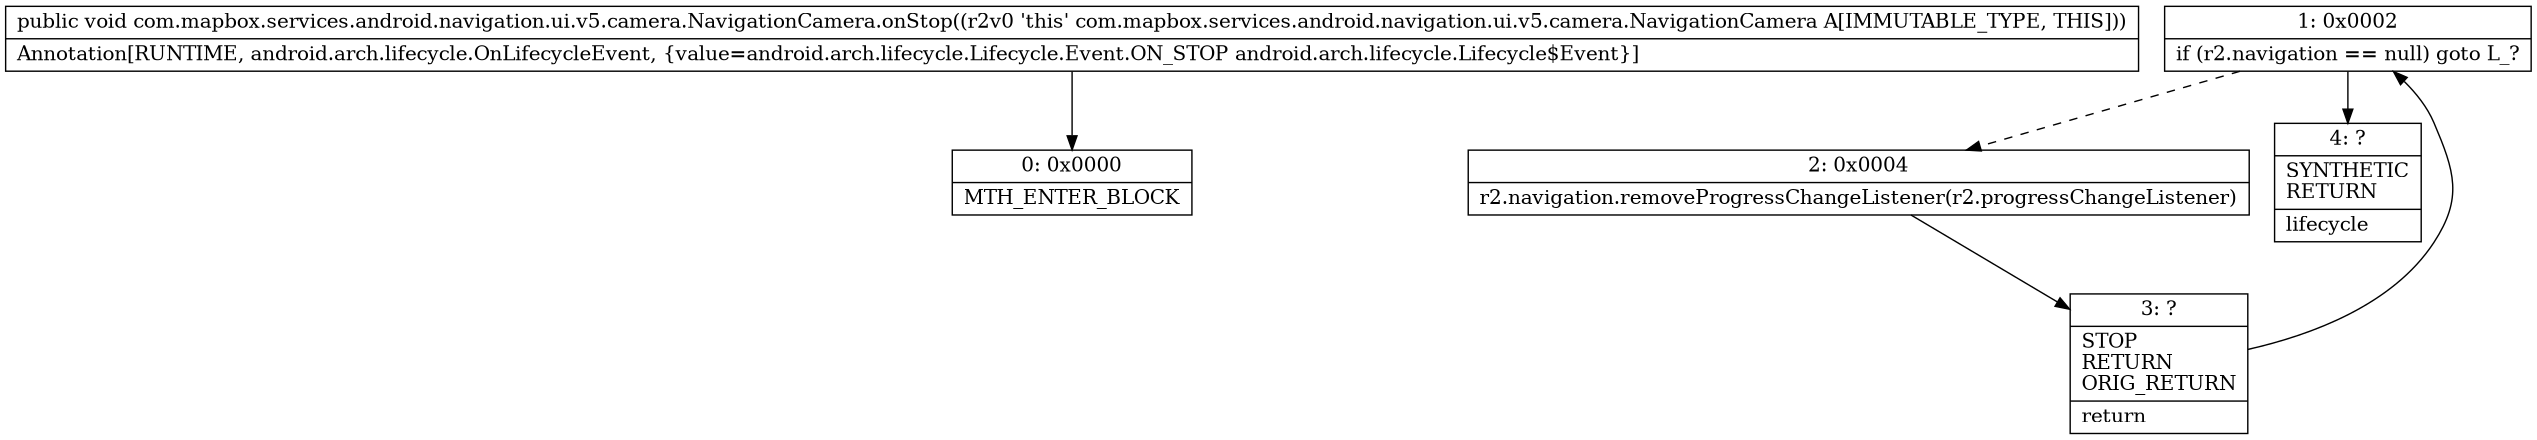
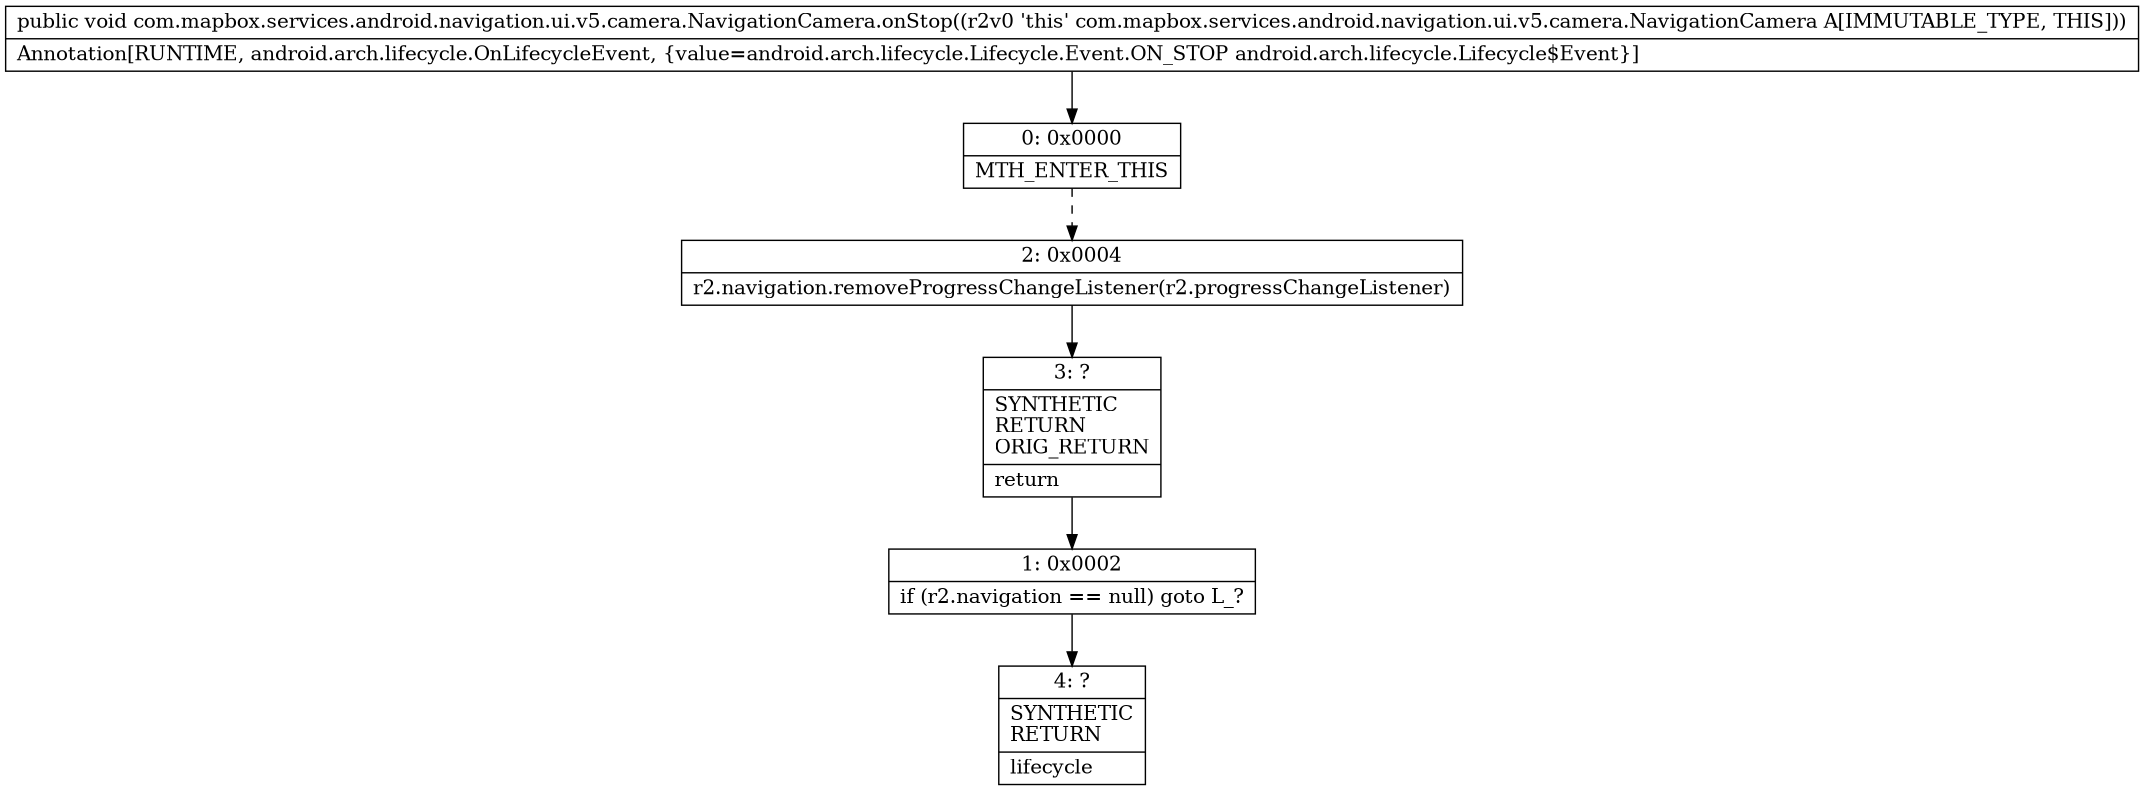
(2110, 109) -> (1072, 207)
(1072, 198) -> (1072, 171)
(2110, 342) -> (1057, 405)
